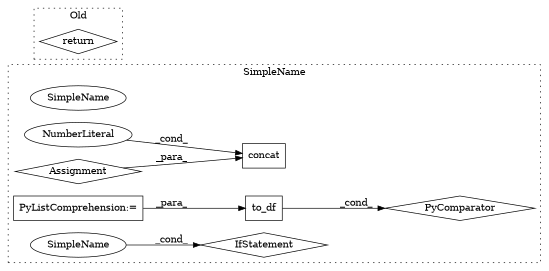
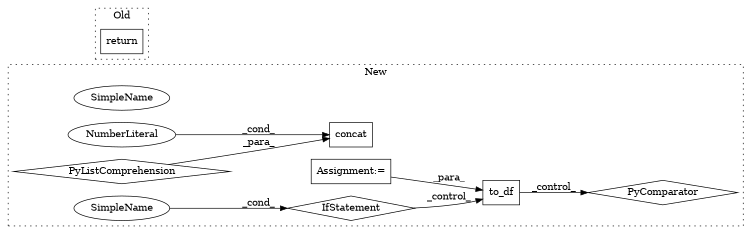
(78, 42) -> (122, 42)
(274, 72) -> (376, 72)
(78, 172) -> (122, 172)
(356, 203) -> (554, 187)
none -> (445, 206)
(78, 208) -> (351, 172)
